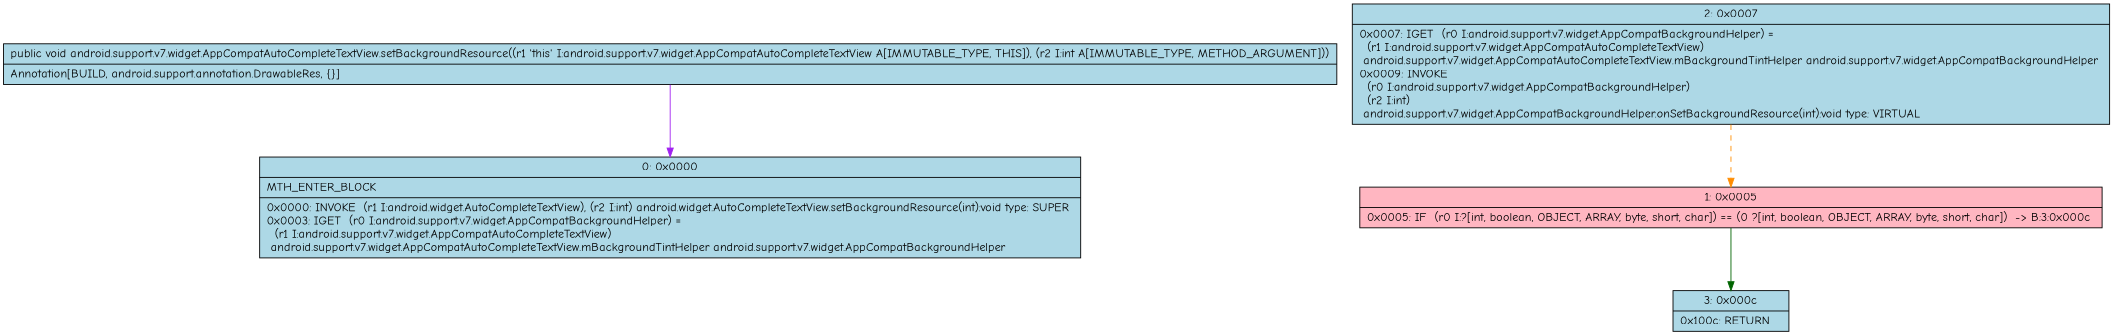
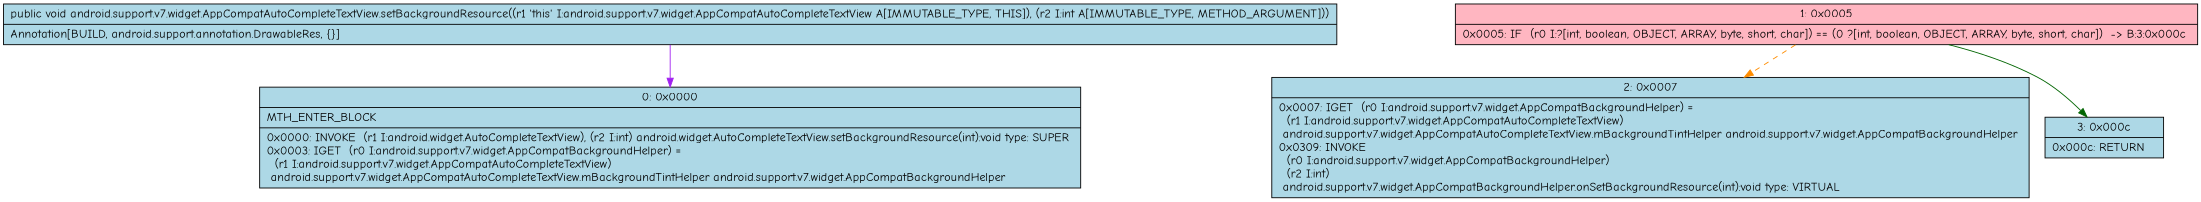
(1408, 74) -> (1327, 147)
(1731, 151) -> (1774, 59)
(1731, 321) -> (2104, 147)
